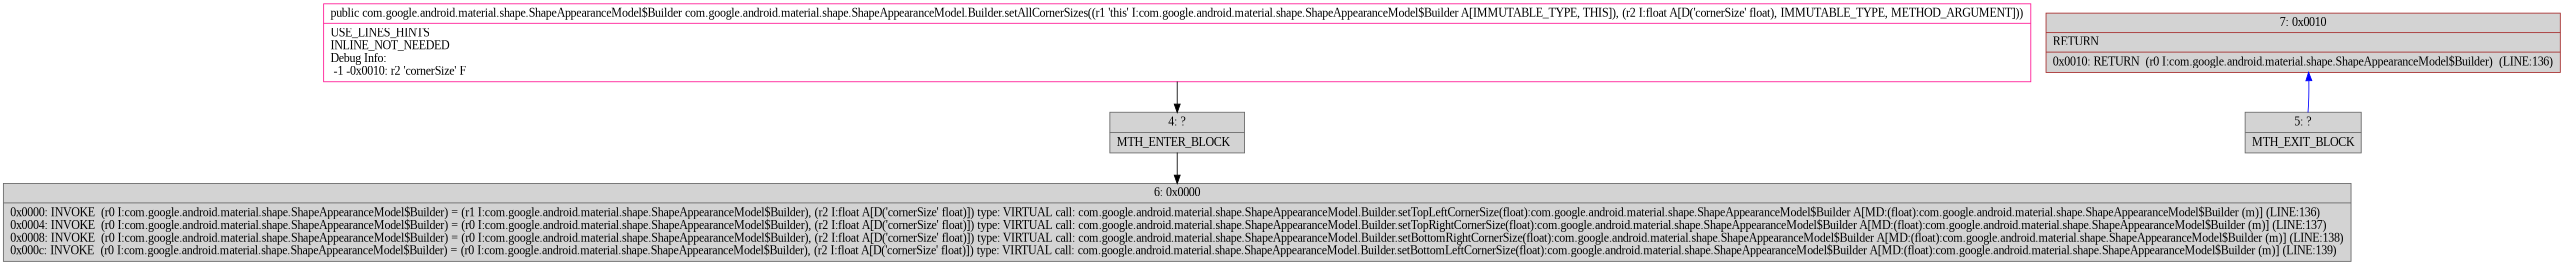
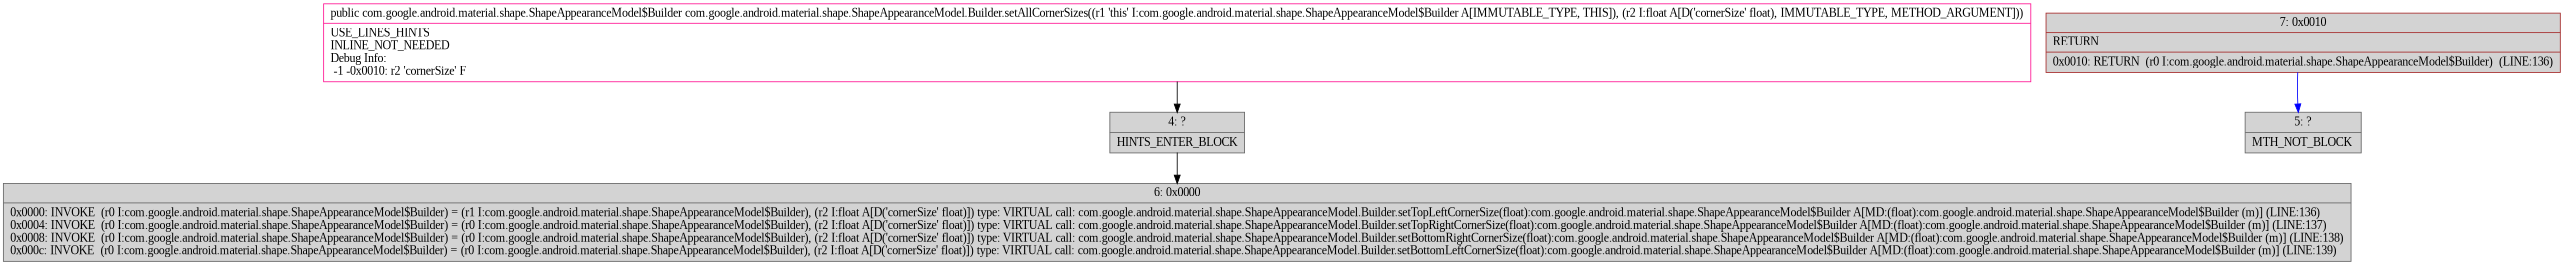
(2309, 97) -> (2297, 88)
(1173, 142) -> (1177, 142)
(2303, 142) -> (2302, 142)
